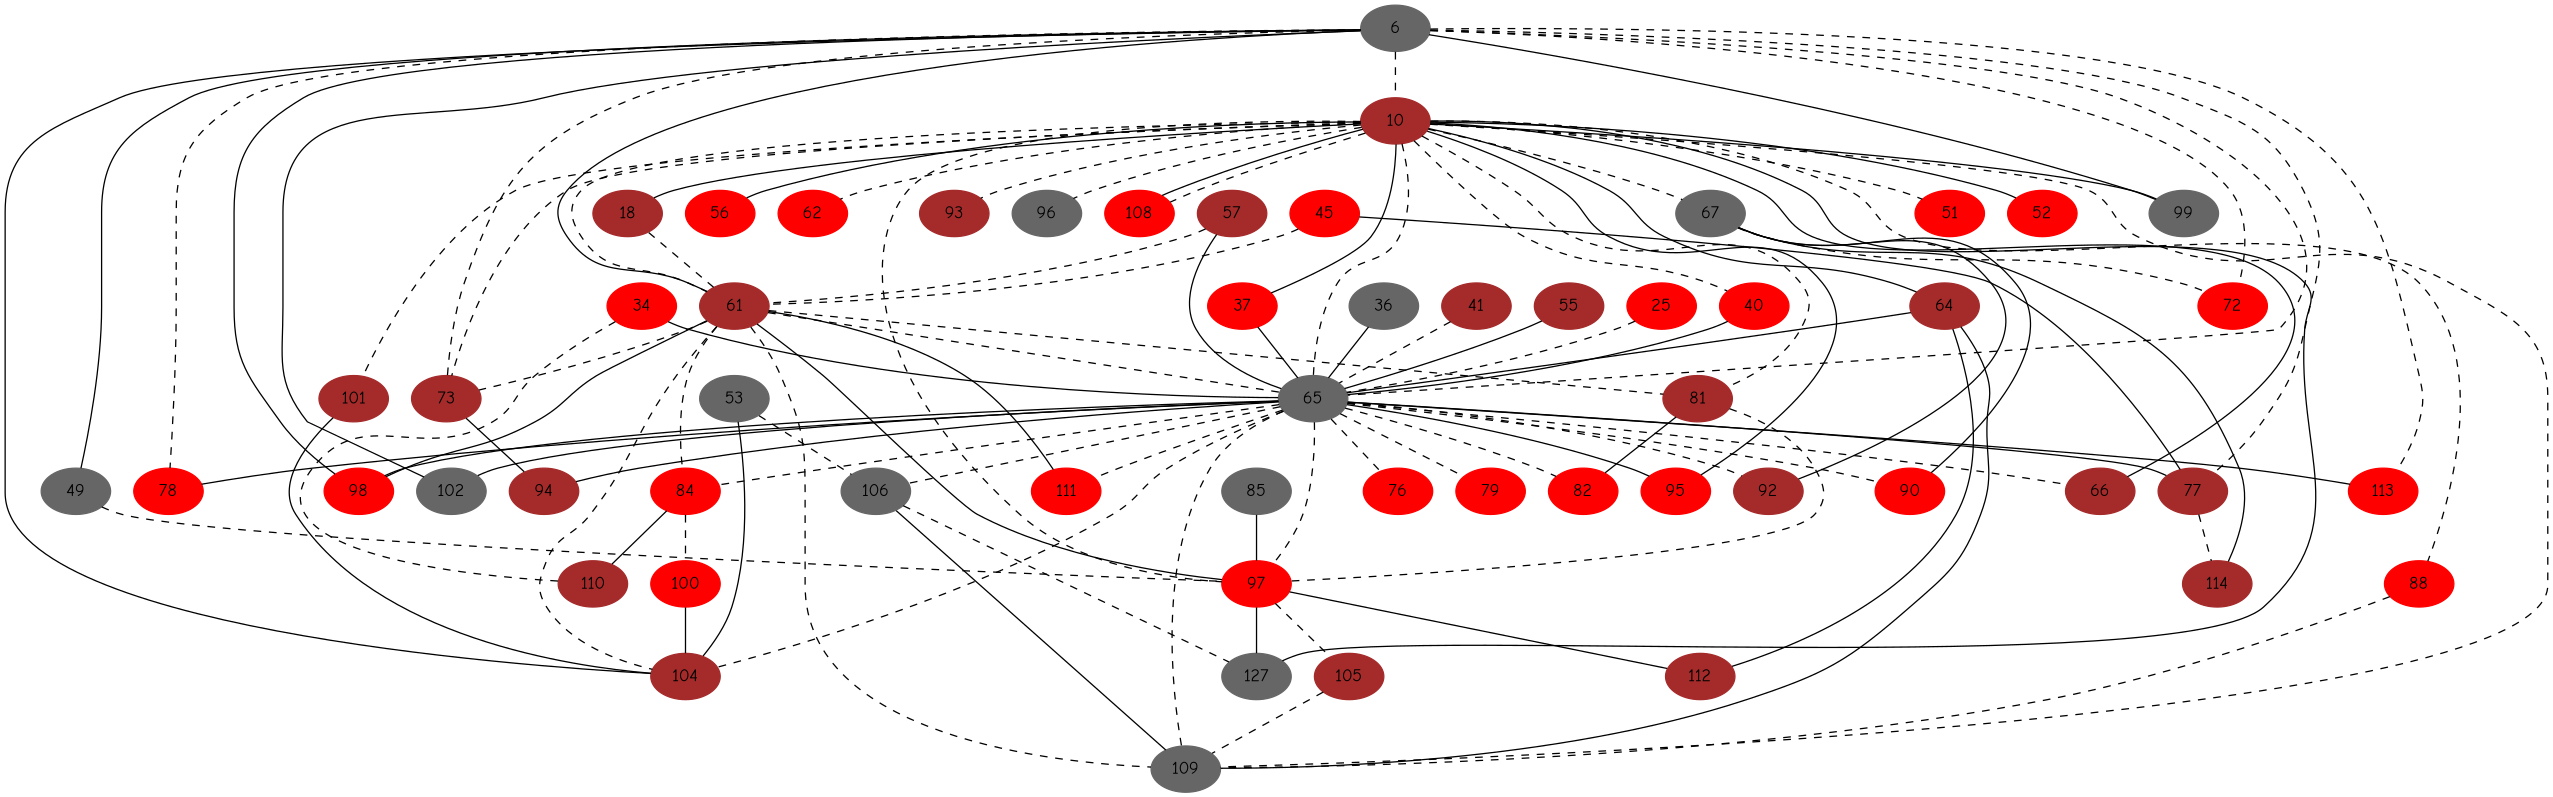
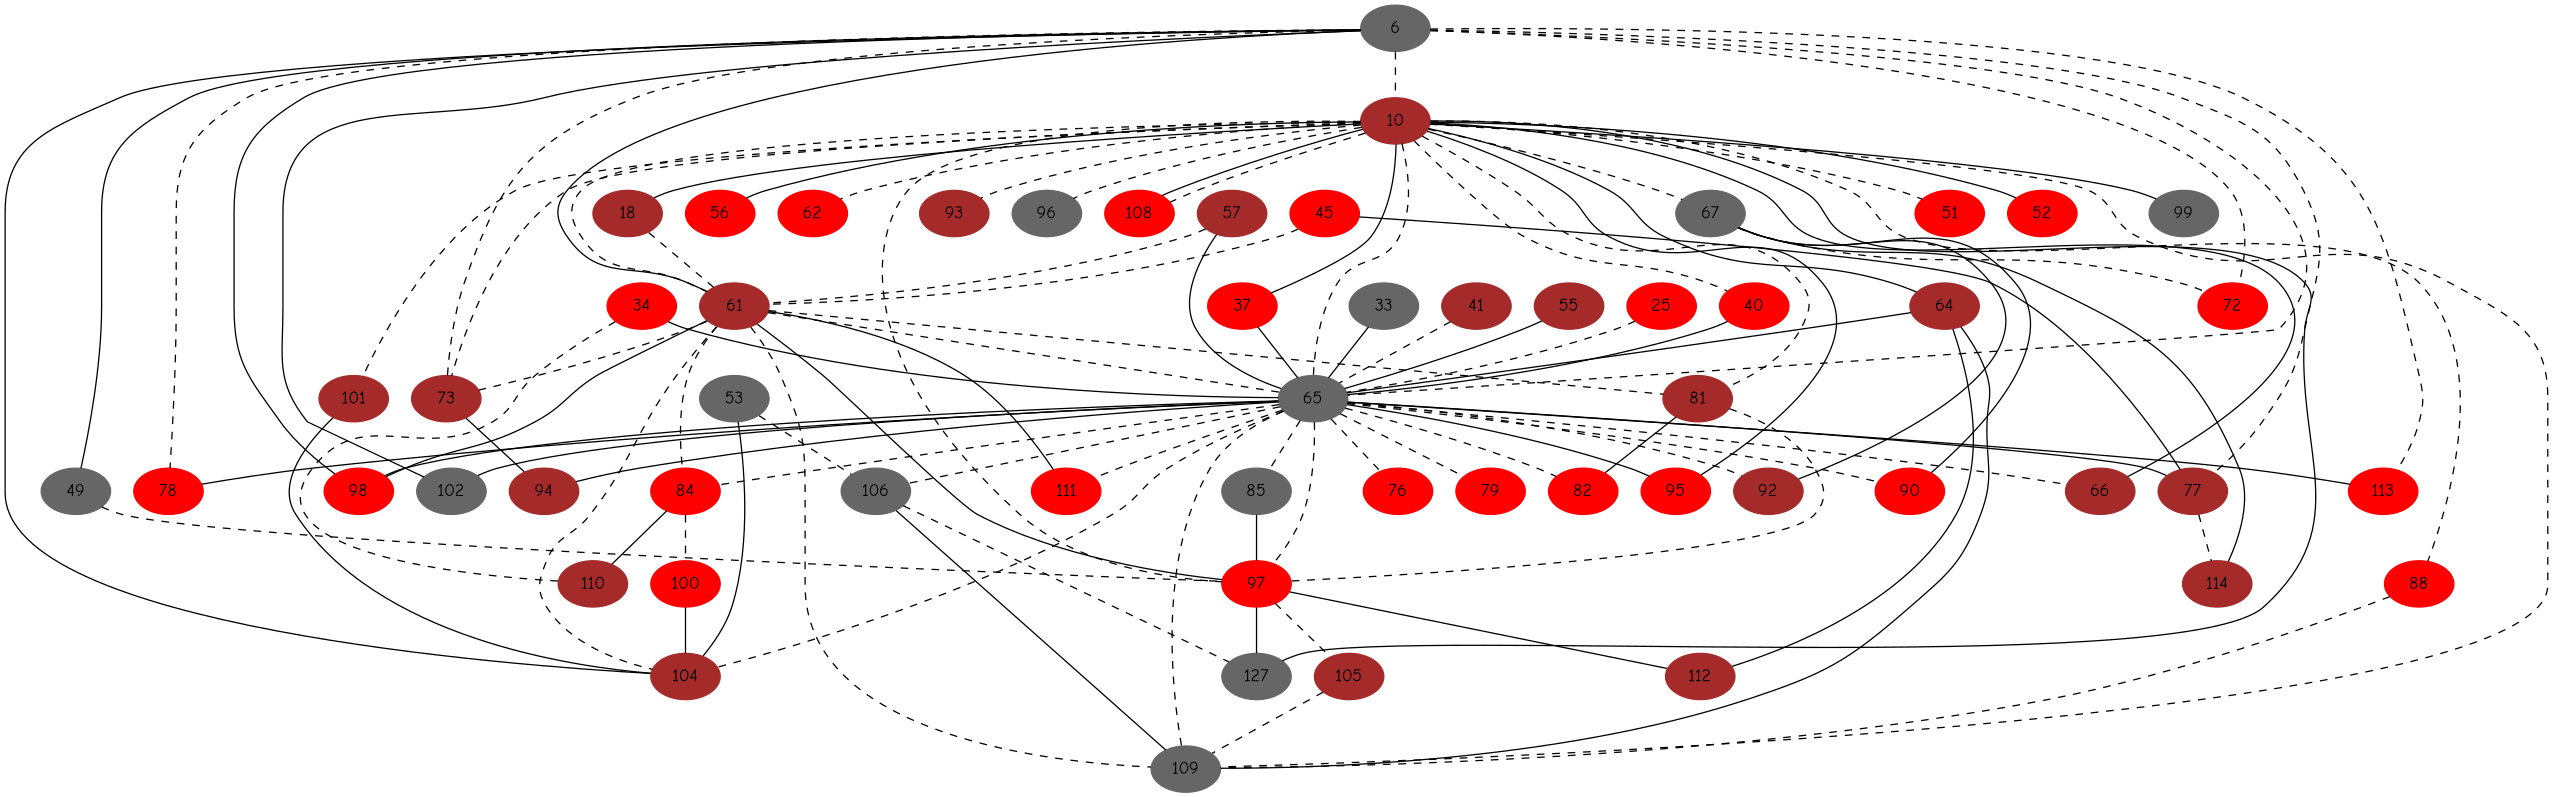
(1795, 104) -> none
(1384, 306) -> (1384, 306)
none -> (1285, 445)
